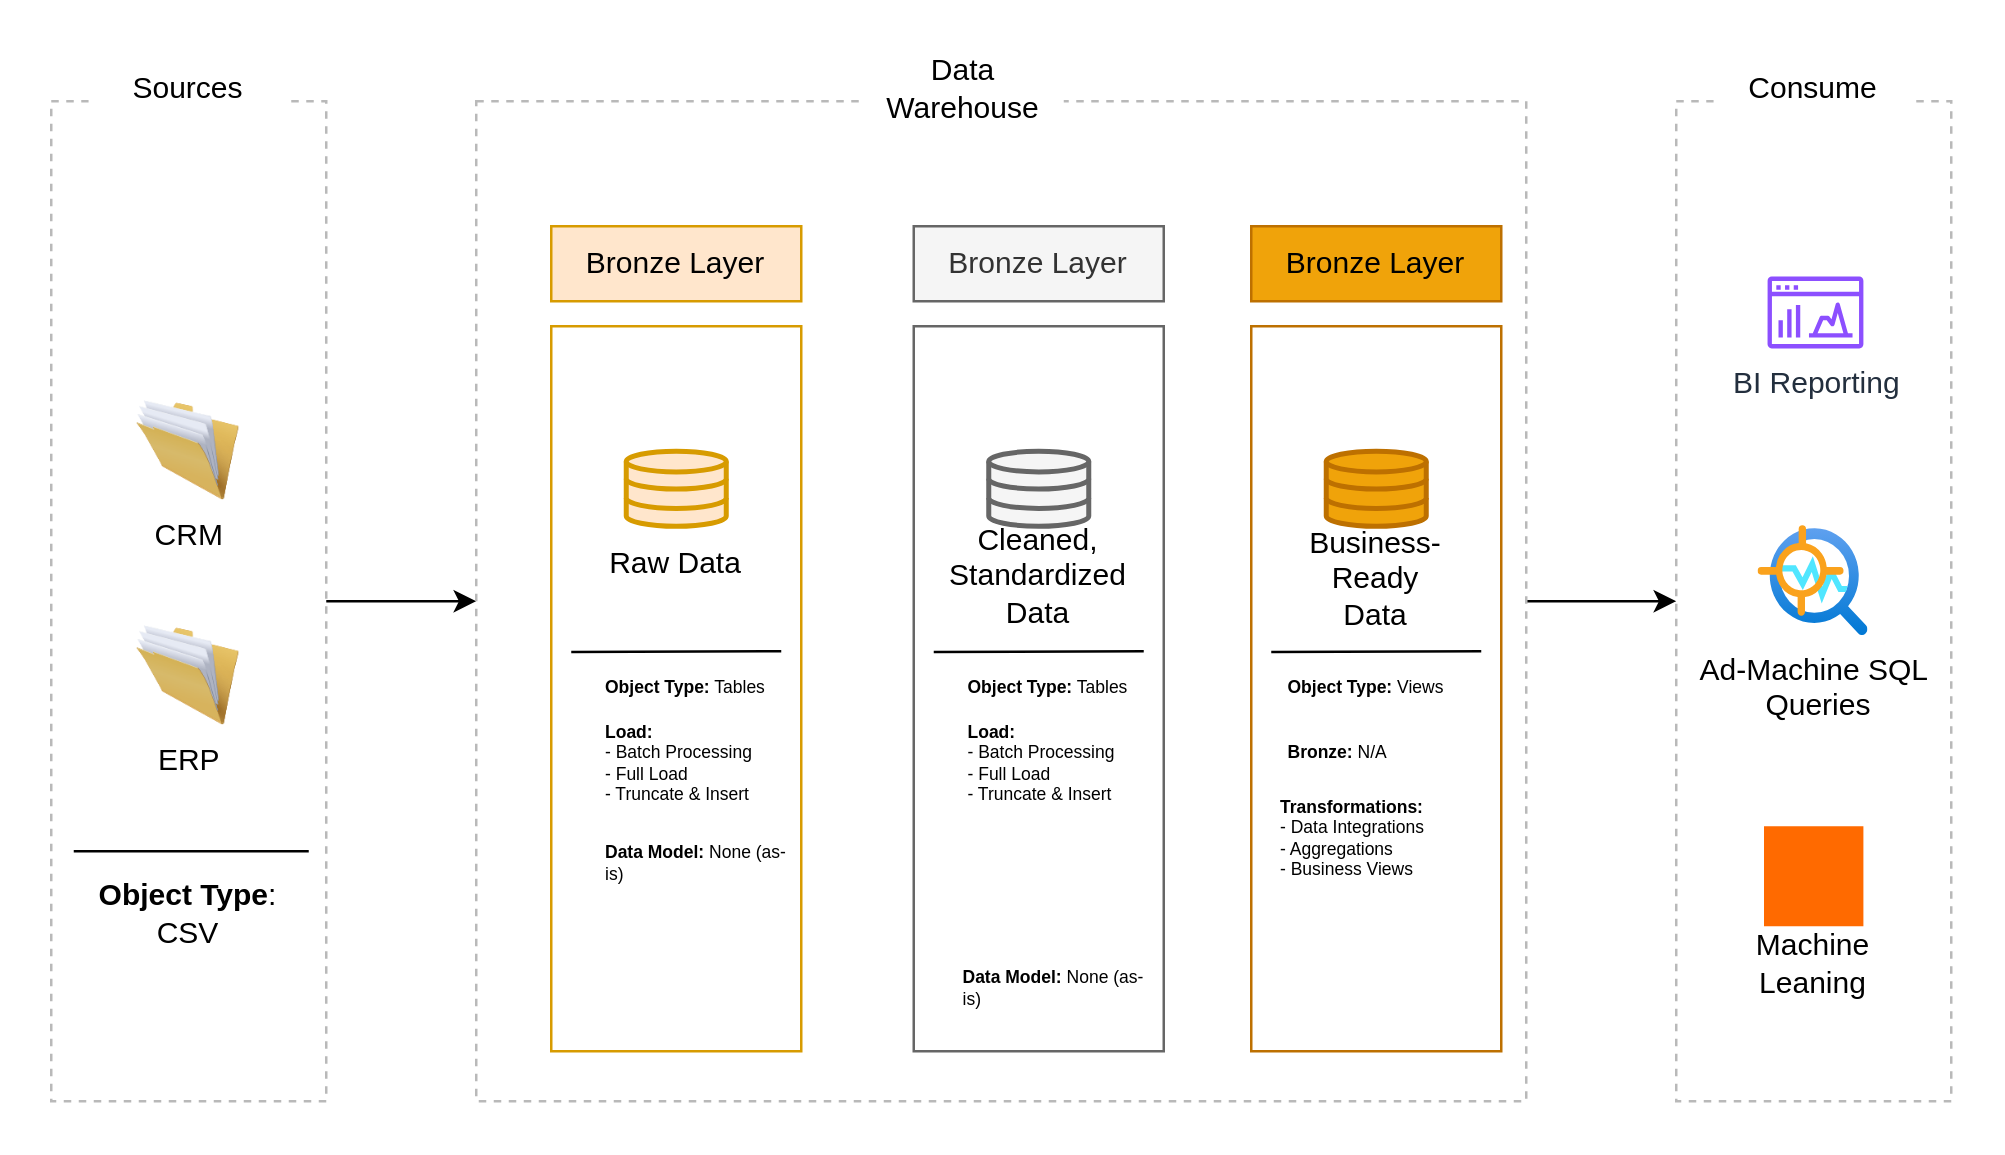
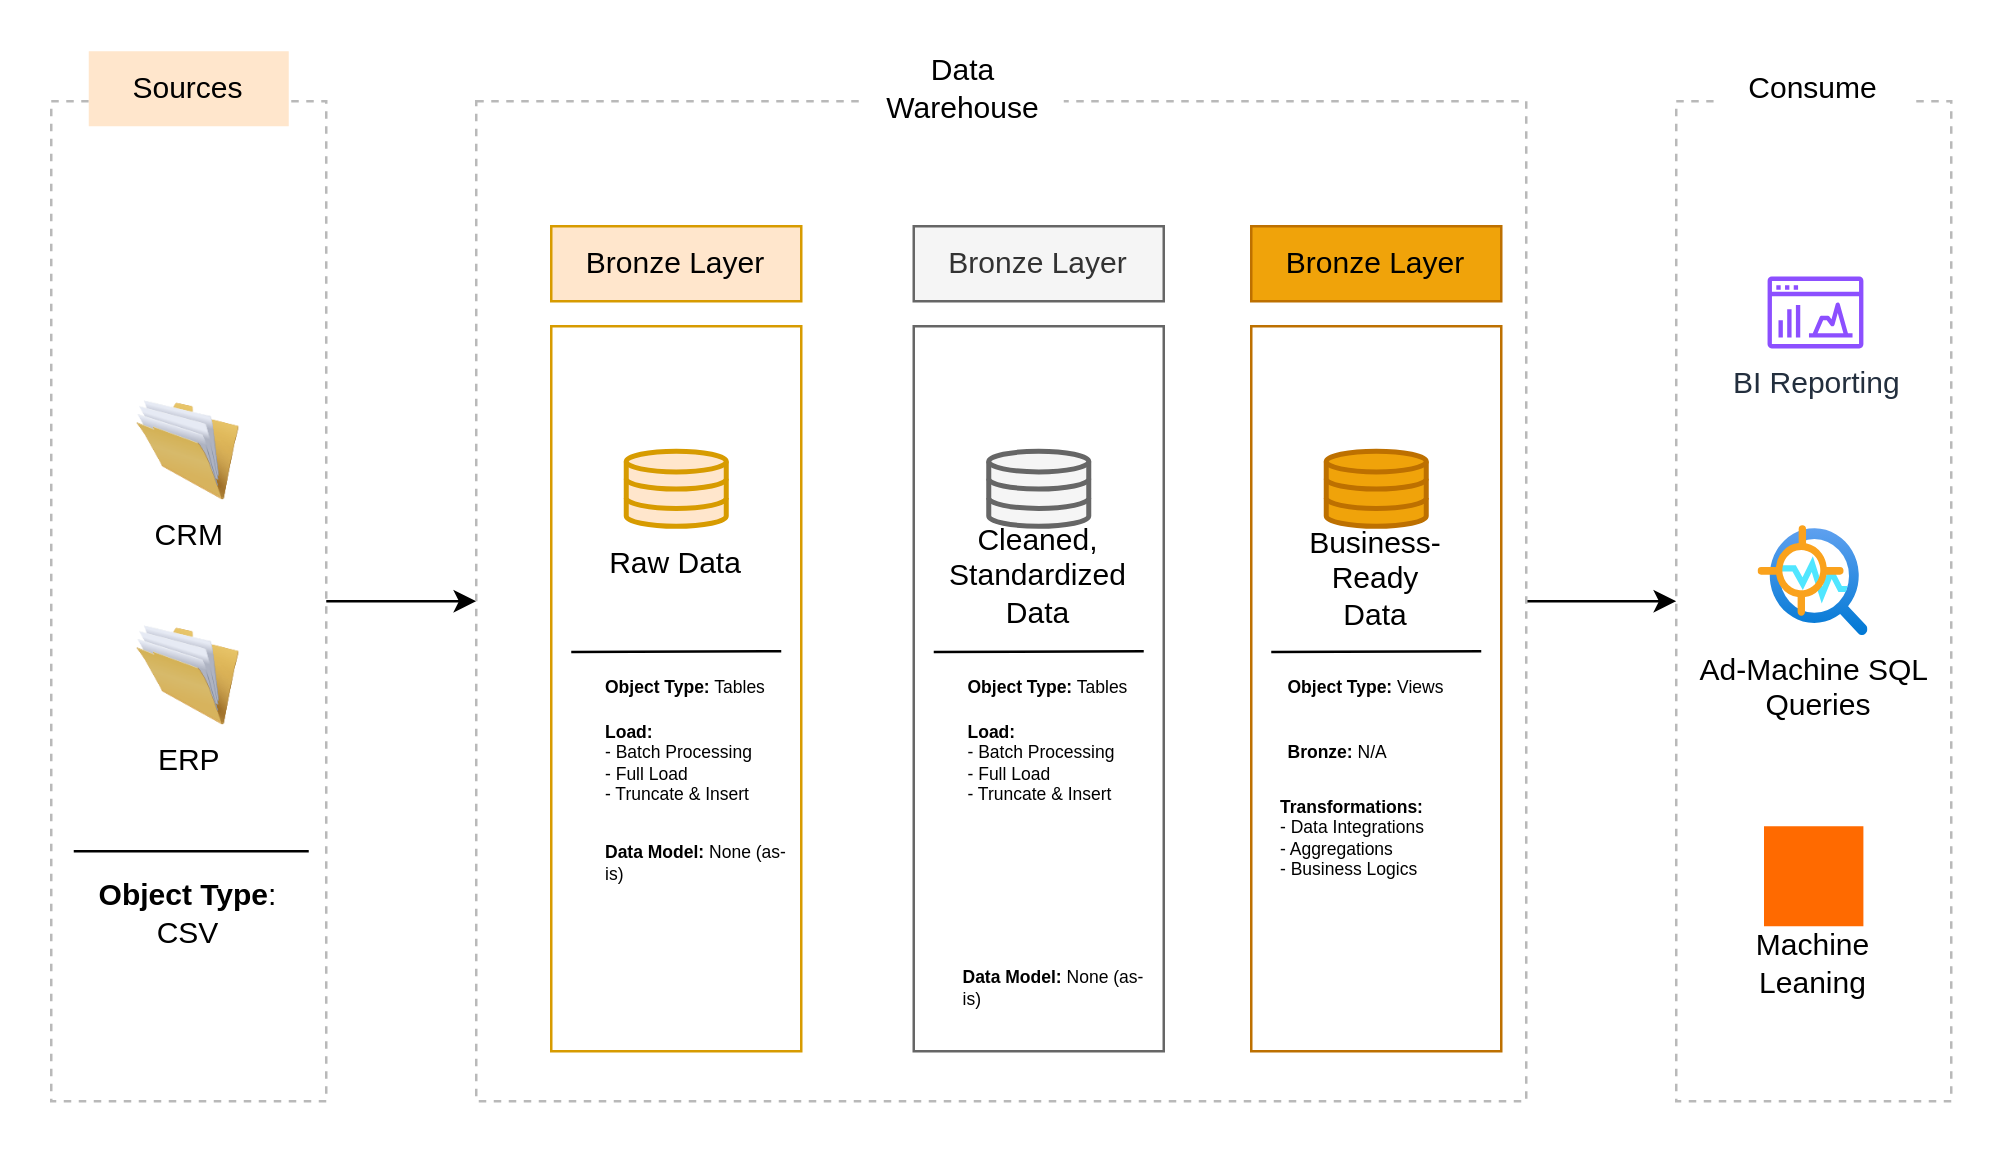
(189, 89) -> (189, 89)
(1368, 839) -> (1368, 839)
